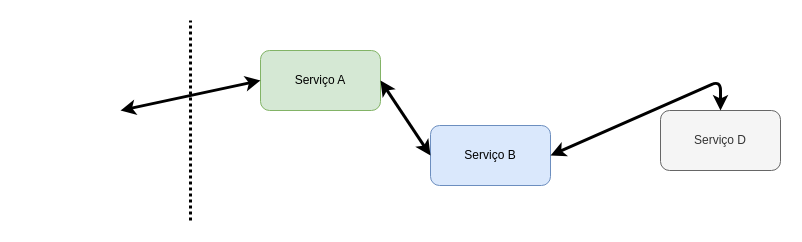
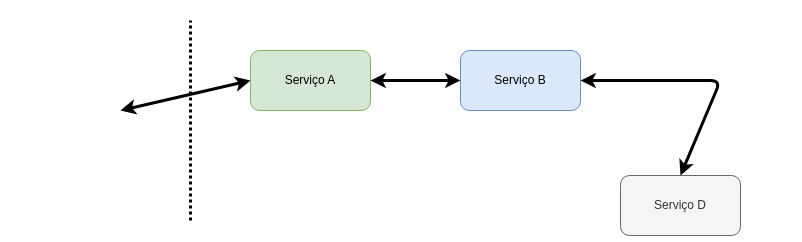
(321, 81) -> (311, 81)
(721, 141) -> (681, 206)
(491, 156) -> (521, 81)
